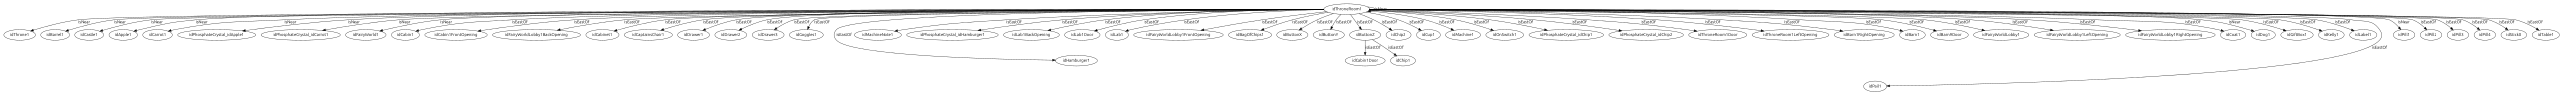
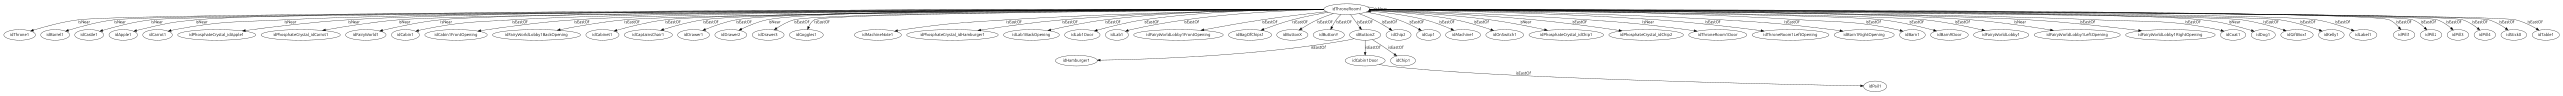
(965, 16) -> (1228, 54)
(2319, 18) -> (1620, 80)
(775, 22) -> (775, 22)
(1525, 22) -> (1525, 22)
(1648, 22) -> (1648, 22)
(2020, 22) -> (2020, 22)
(2404, 22) -> (2404, 22)
